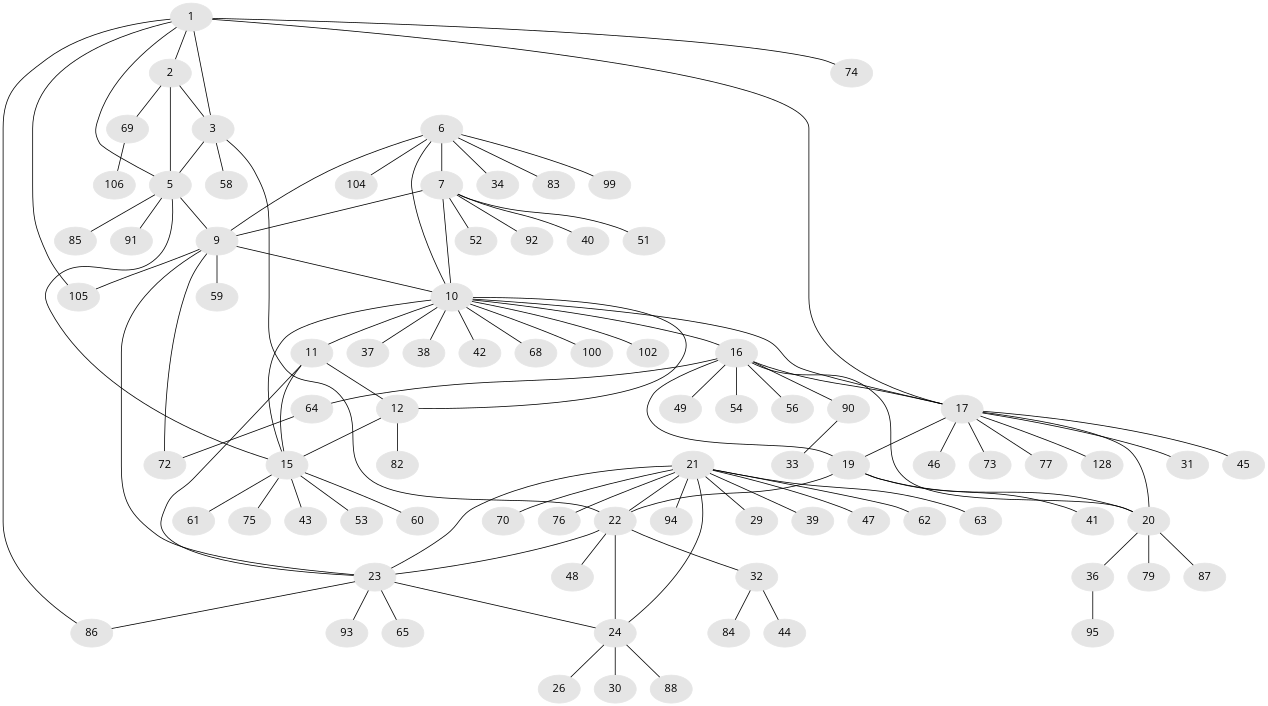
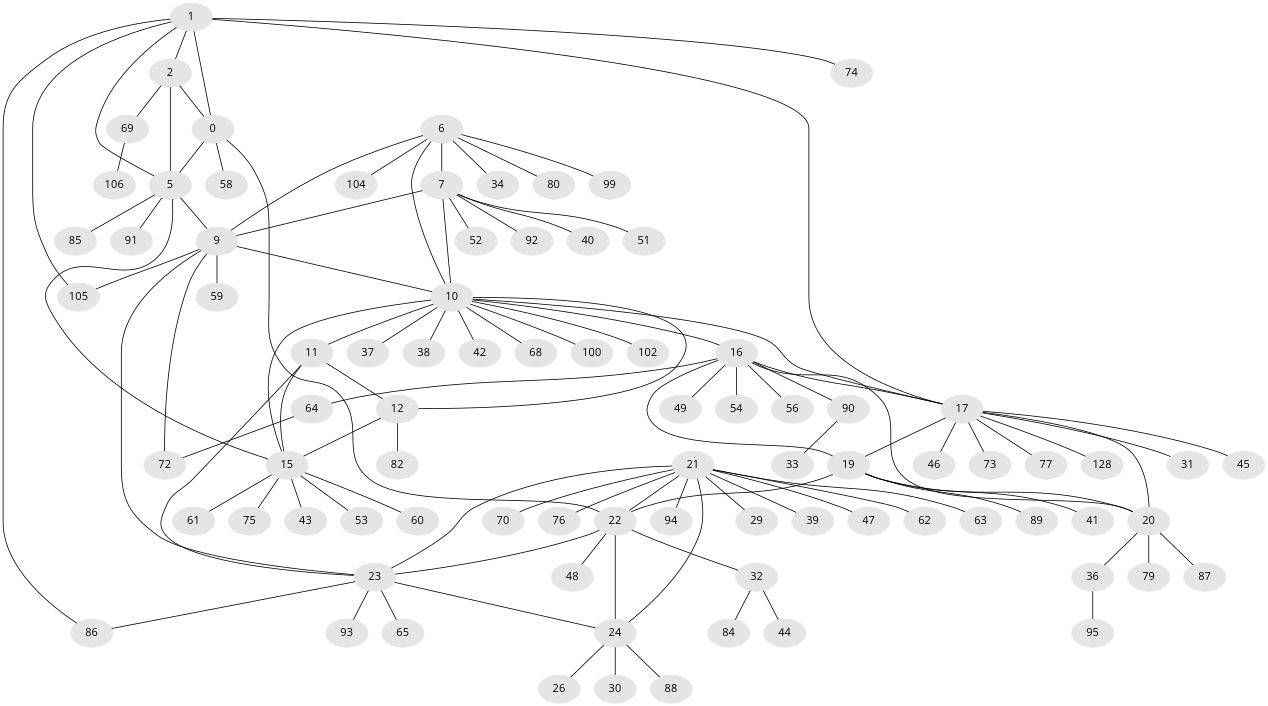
(213, 129) -> (213, 129)
(554, 185) -> (554, 185)
none -> (1037, 521)
